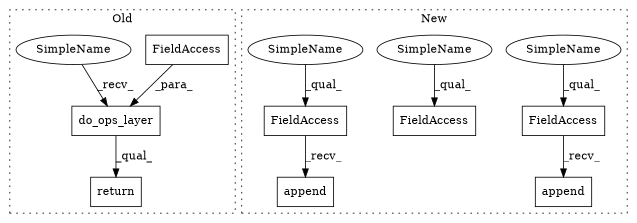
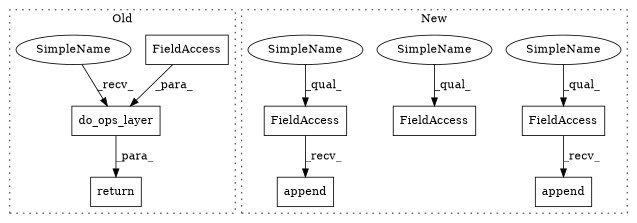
(134, 156) -> (135, 156)
